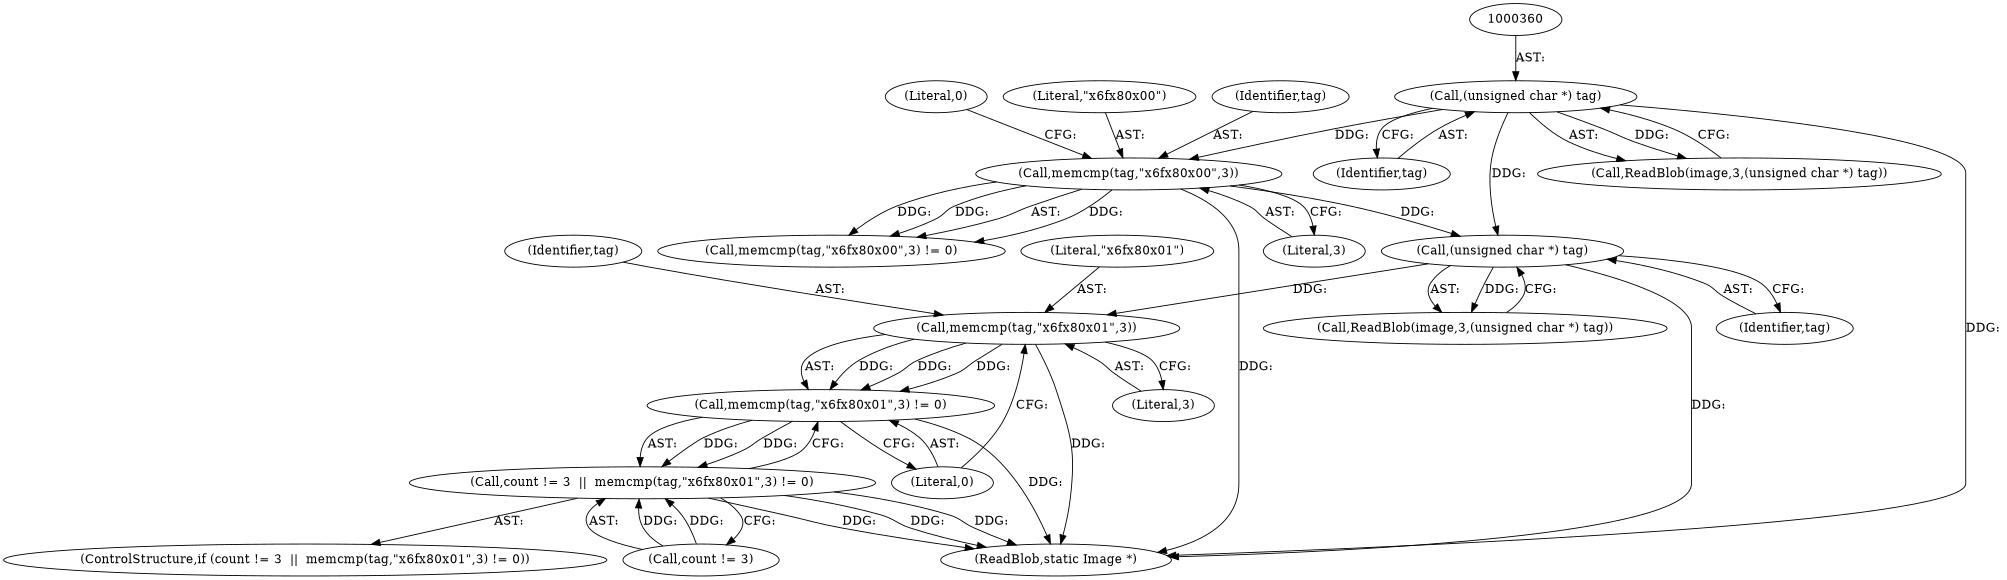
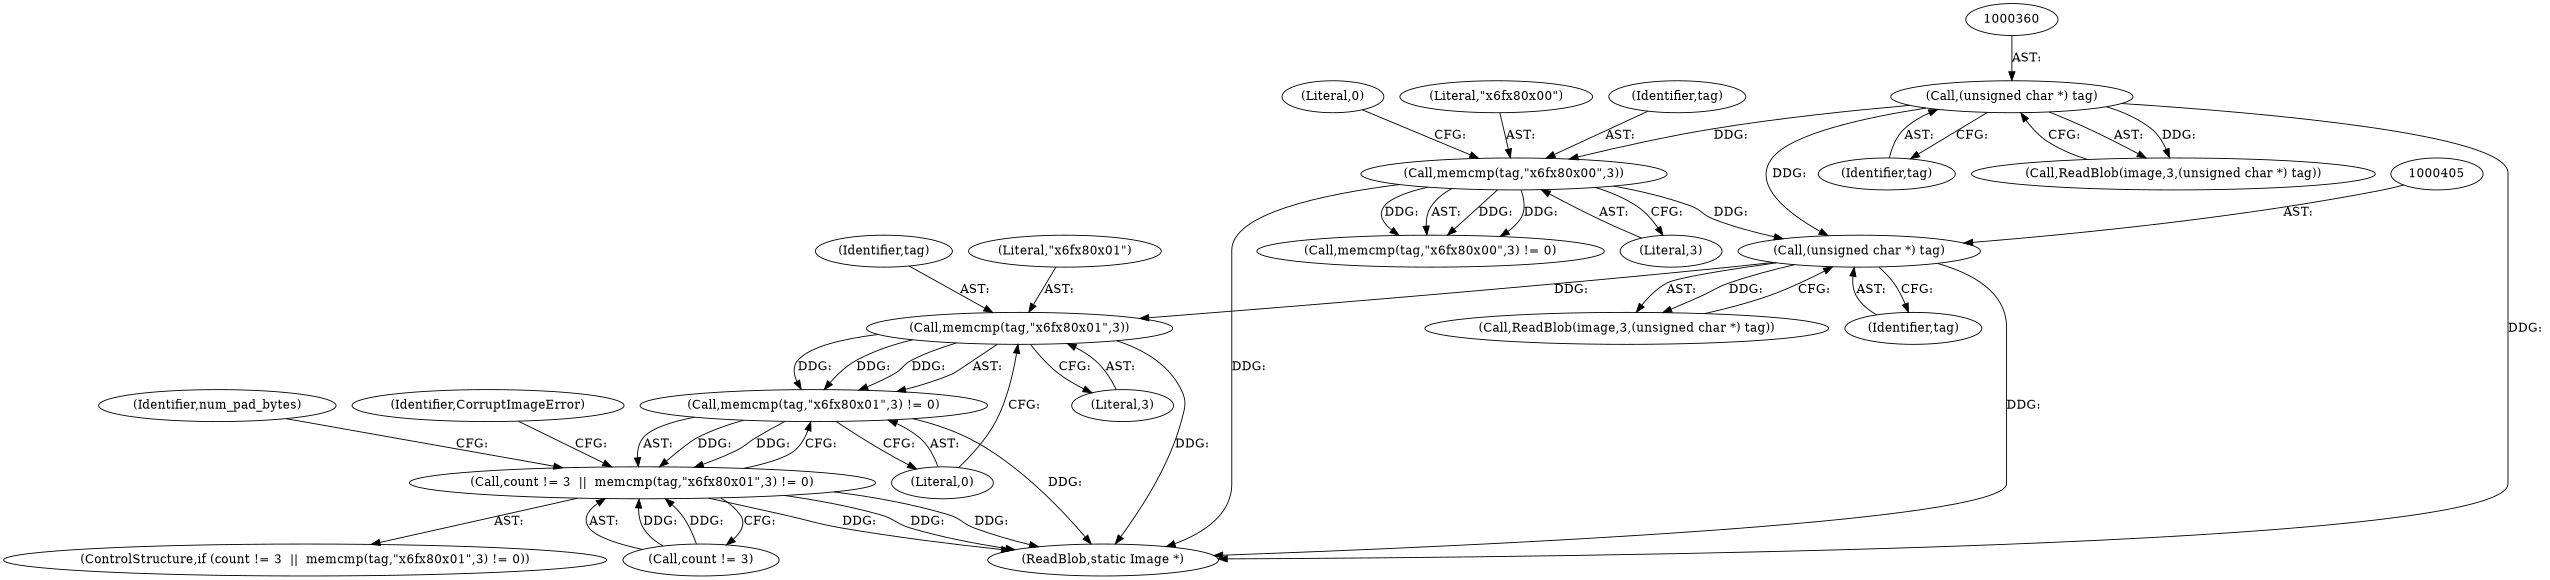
none -> (2437, 174)
none -> (217, 406)
none -> (488, 406)
